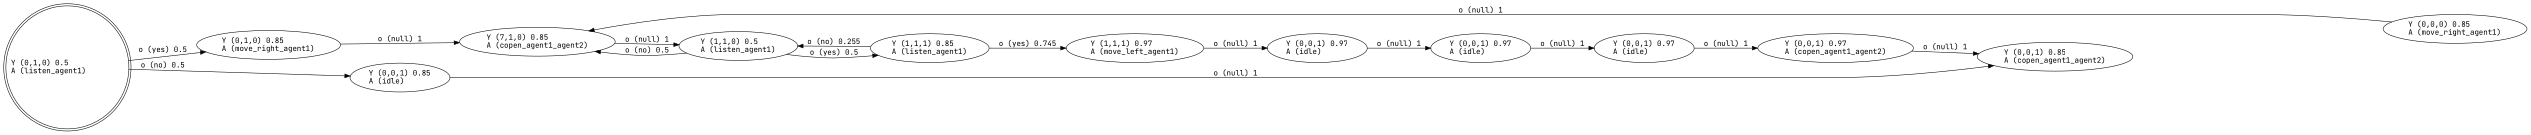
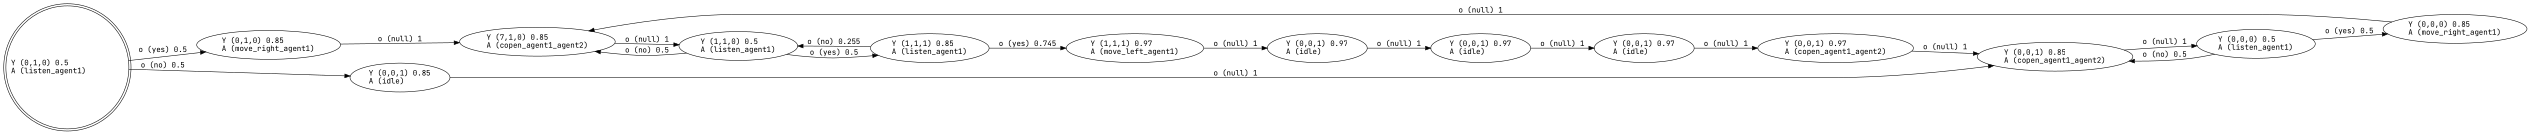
none -> (2256, 44)
